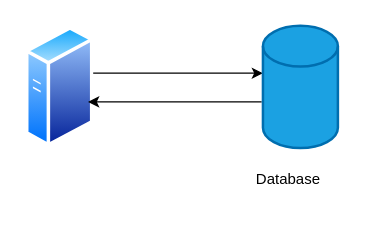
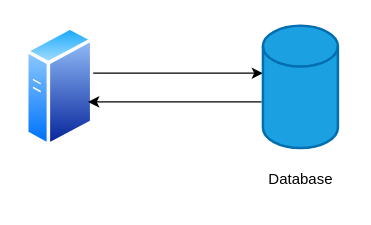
(288, 179) -> (301, 179)
